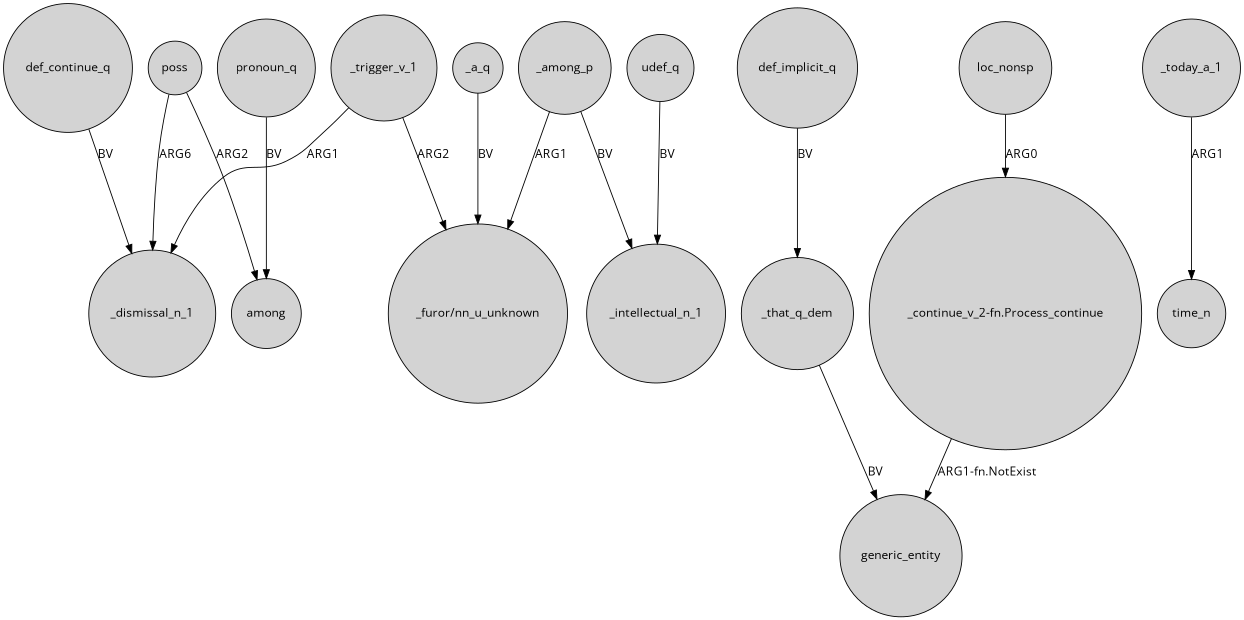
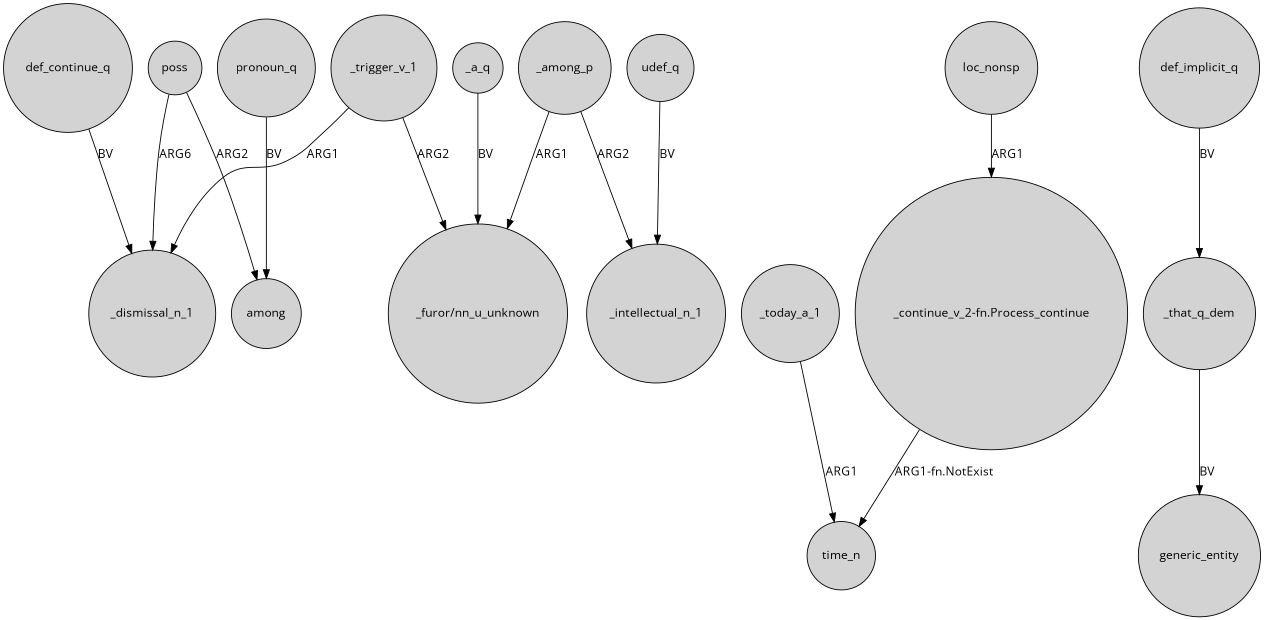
(605, 155) -> (614, 155)
(1022, 155) -> (1008, 155)
(940, 465) -> (892, 474)
